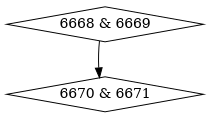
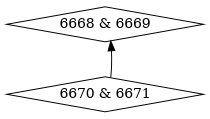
(99, 54) -> (112, 64)
